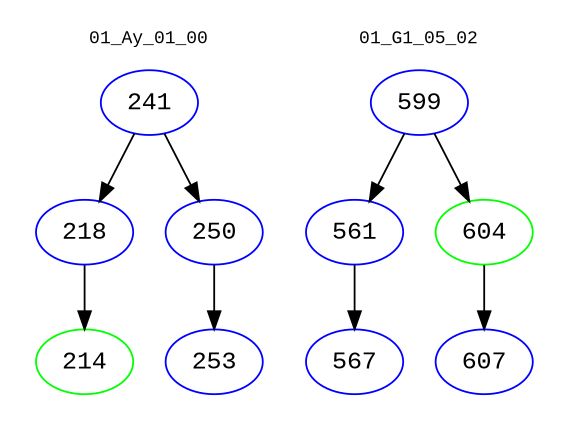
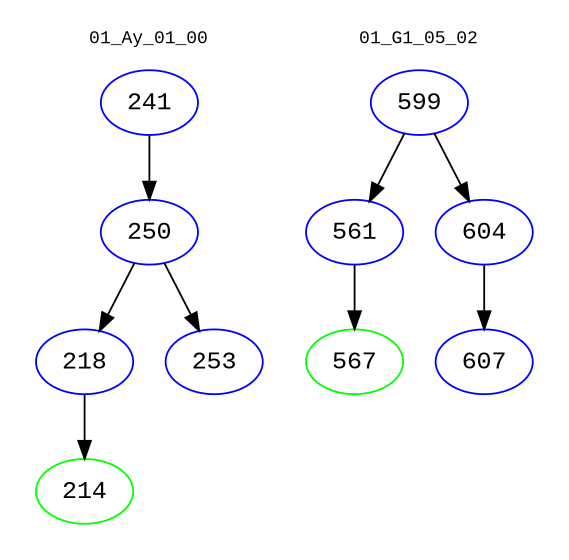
(121, 159) -> (121, 289)
(484, 232) -> (484, 232)
(355, 362) -> (355, 362)
